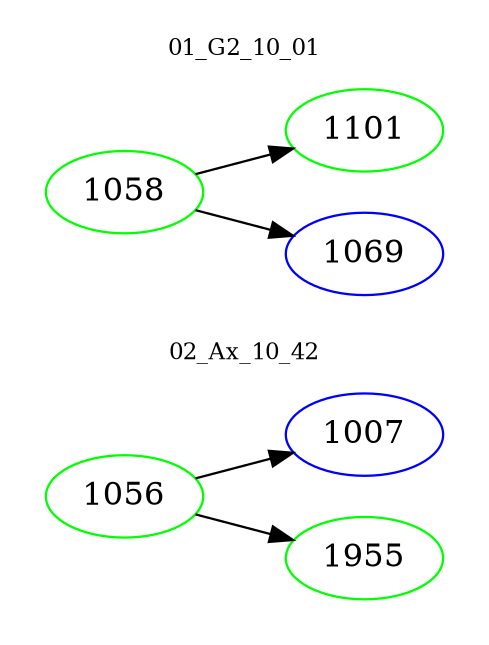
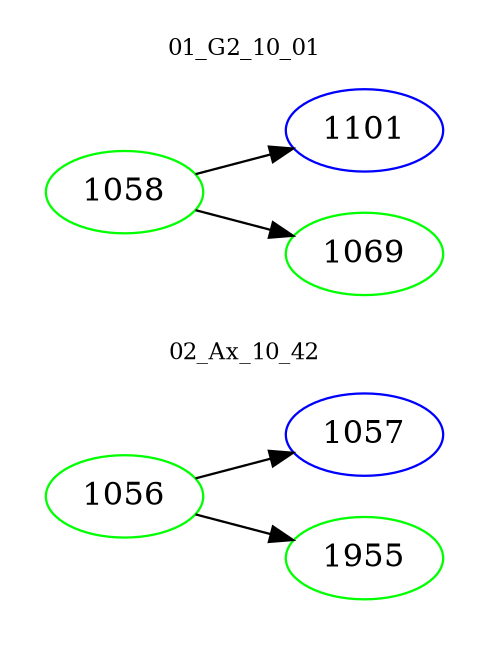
(364, 130) -> (364, 130)
(364, 254) -> (364, 254)
(364, 435) -> (364, 435)
